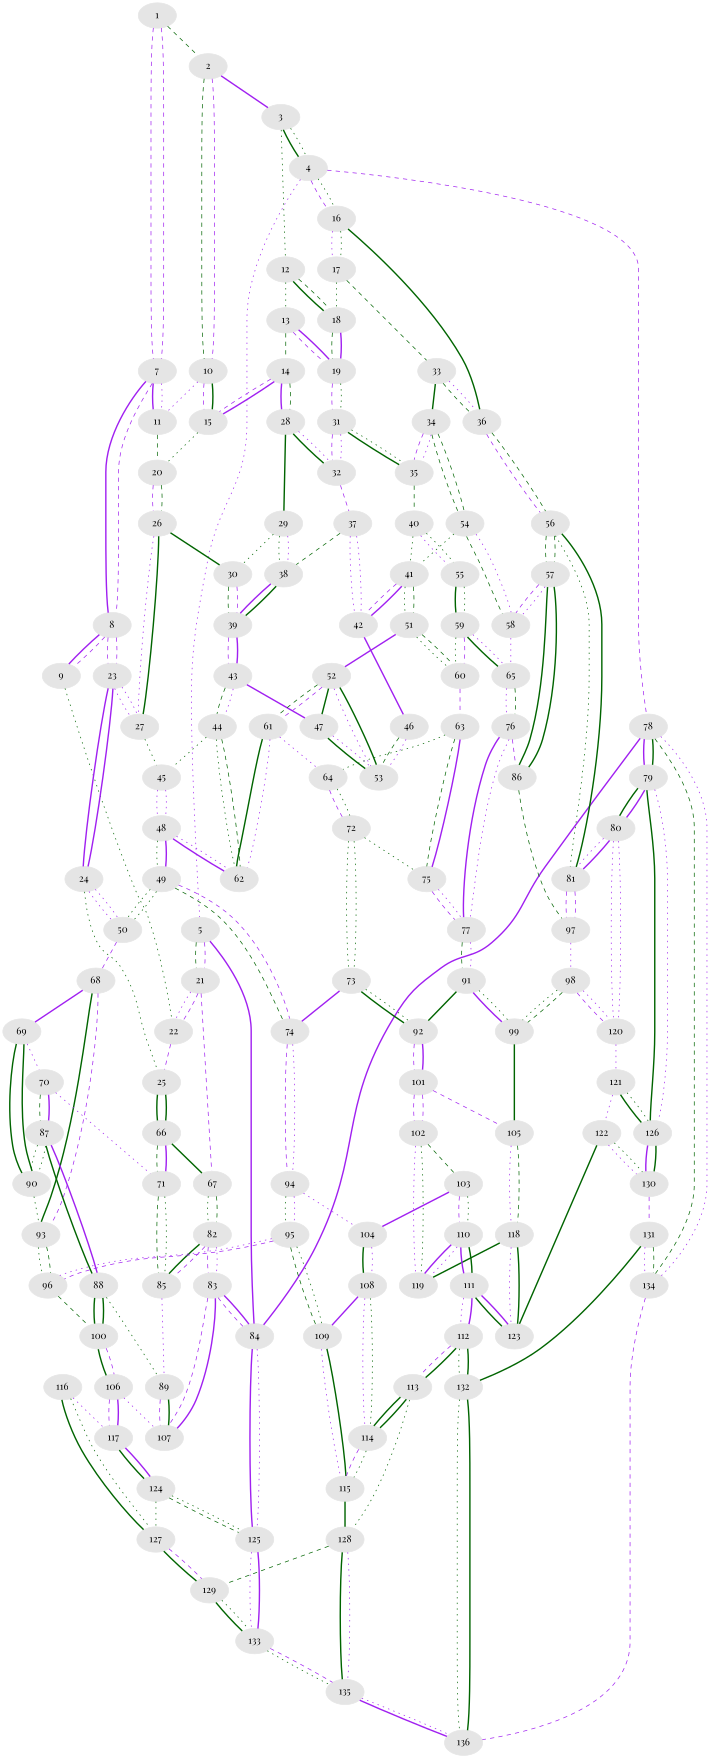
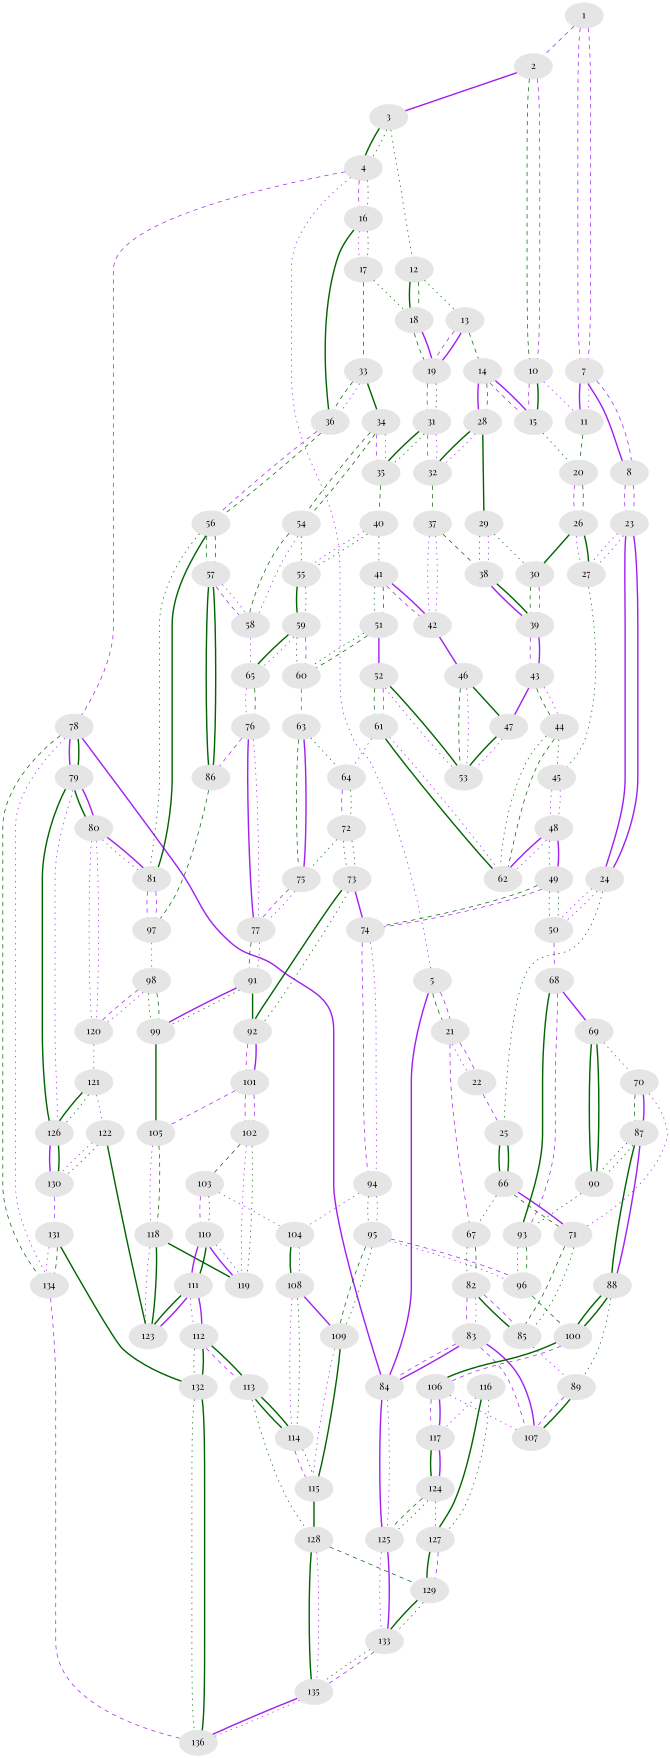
(183, 41) -> (559, 41)
(345, 498) -> (433, 498)
(443, 544) -> (301, 549)
(61, 676) -> none
(325, 701) -> (486, 701)
(187, 1158) -> (488, 1209)
(409, 1213) -> (247, 1208)
